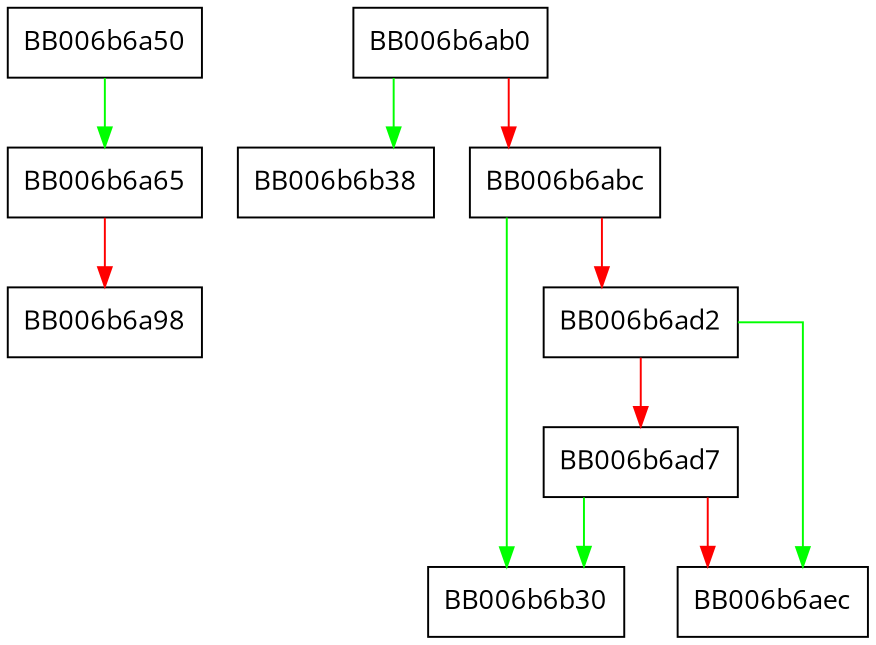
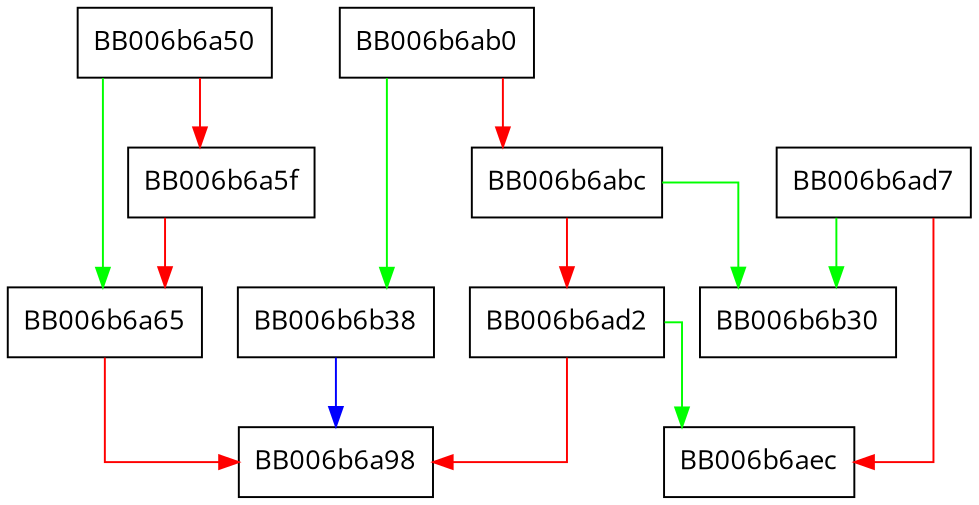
none -> (221, 183)
none -> (336, 382)
(641, 382) -> (562, 462)
